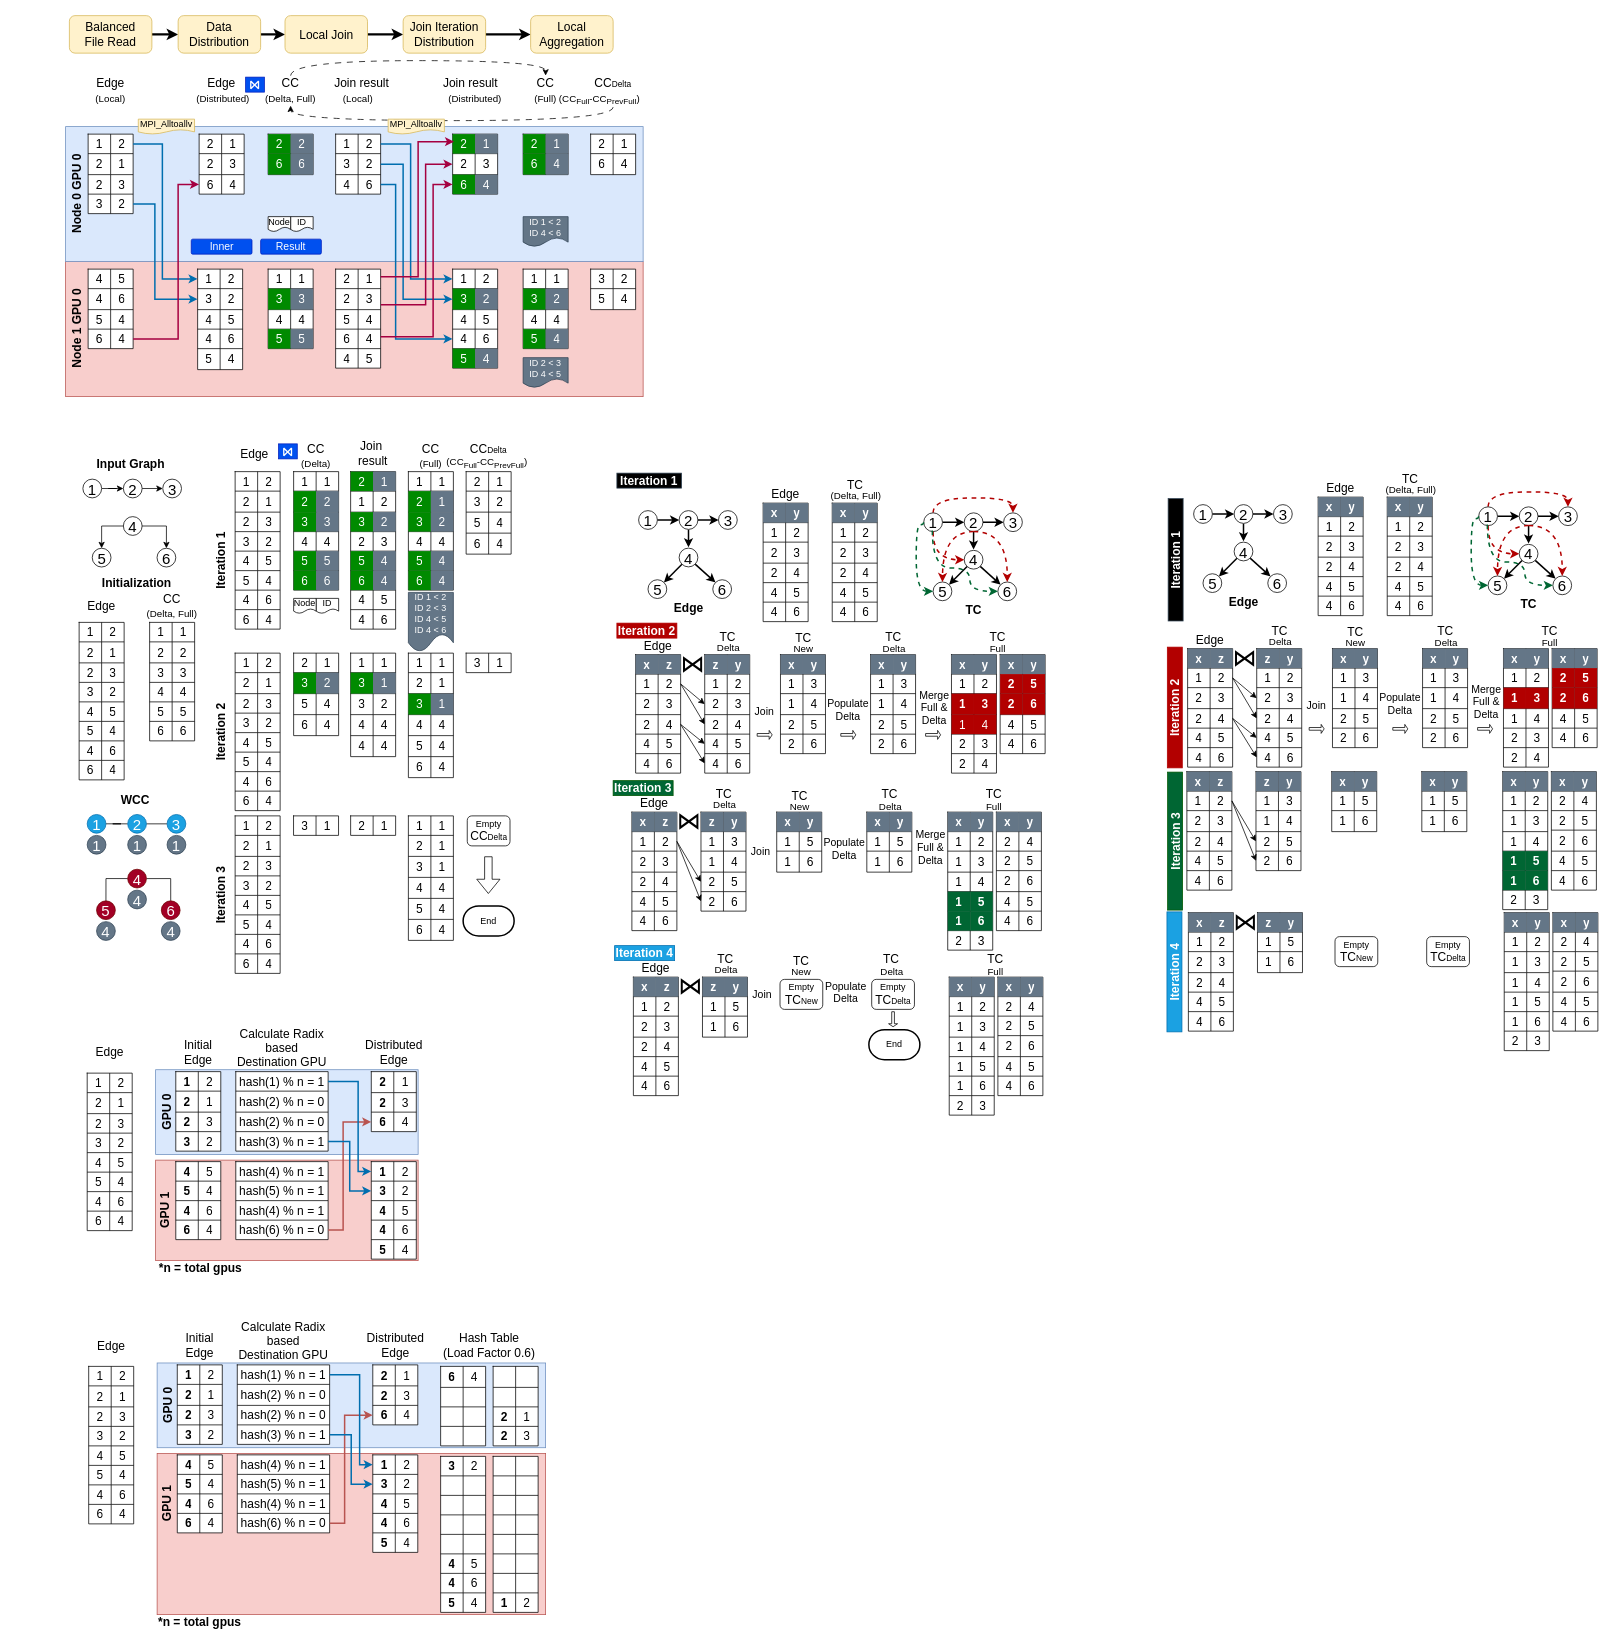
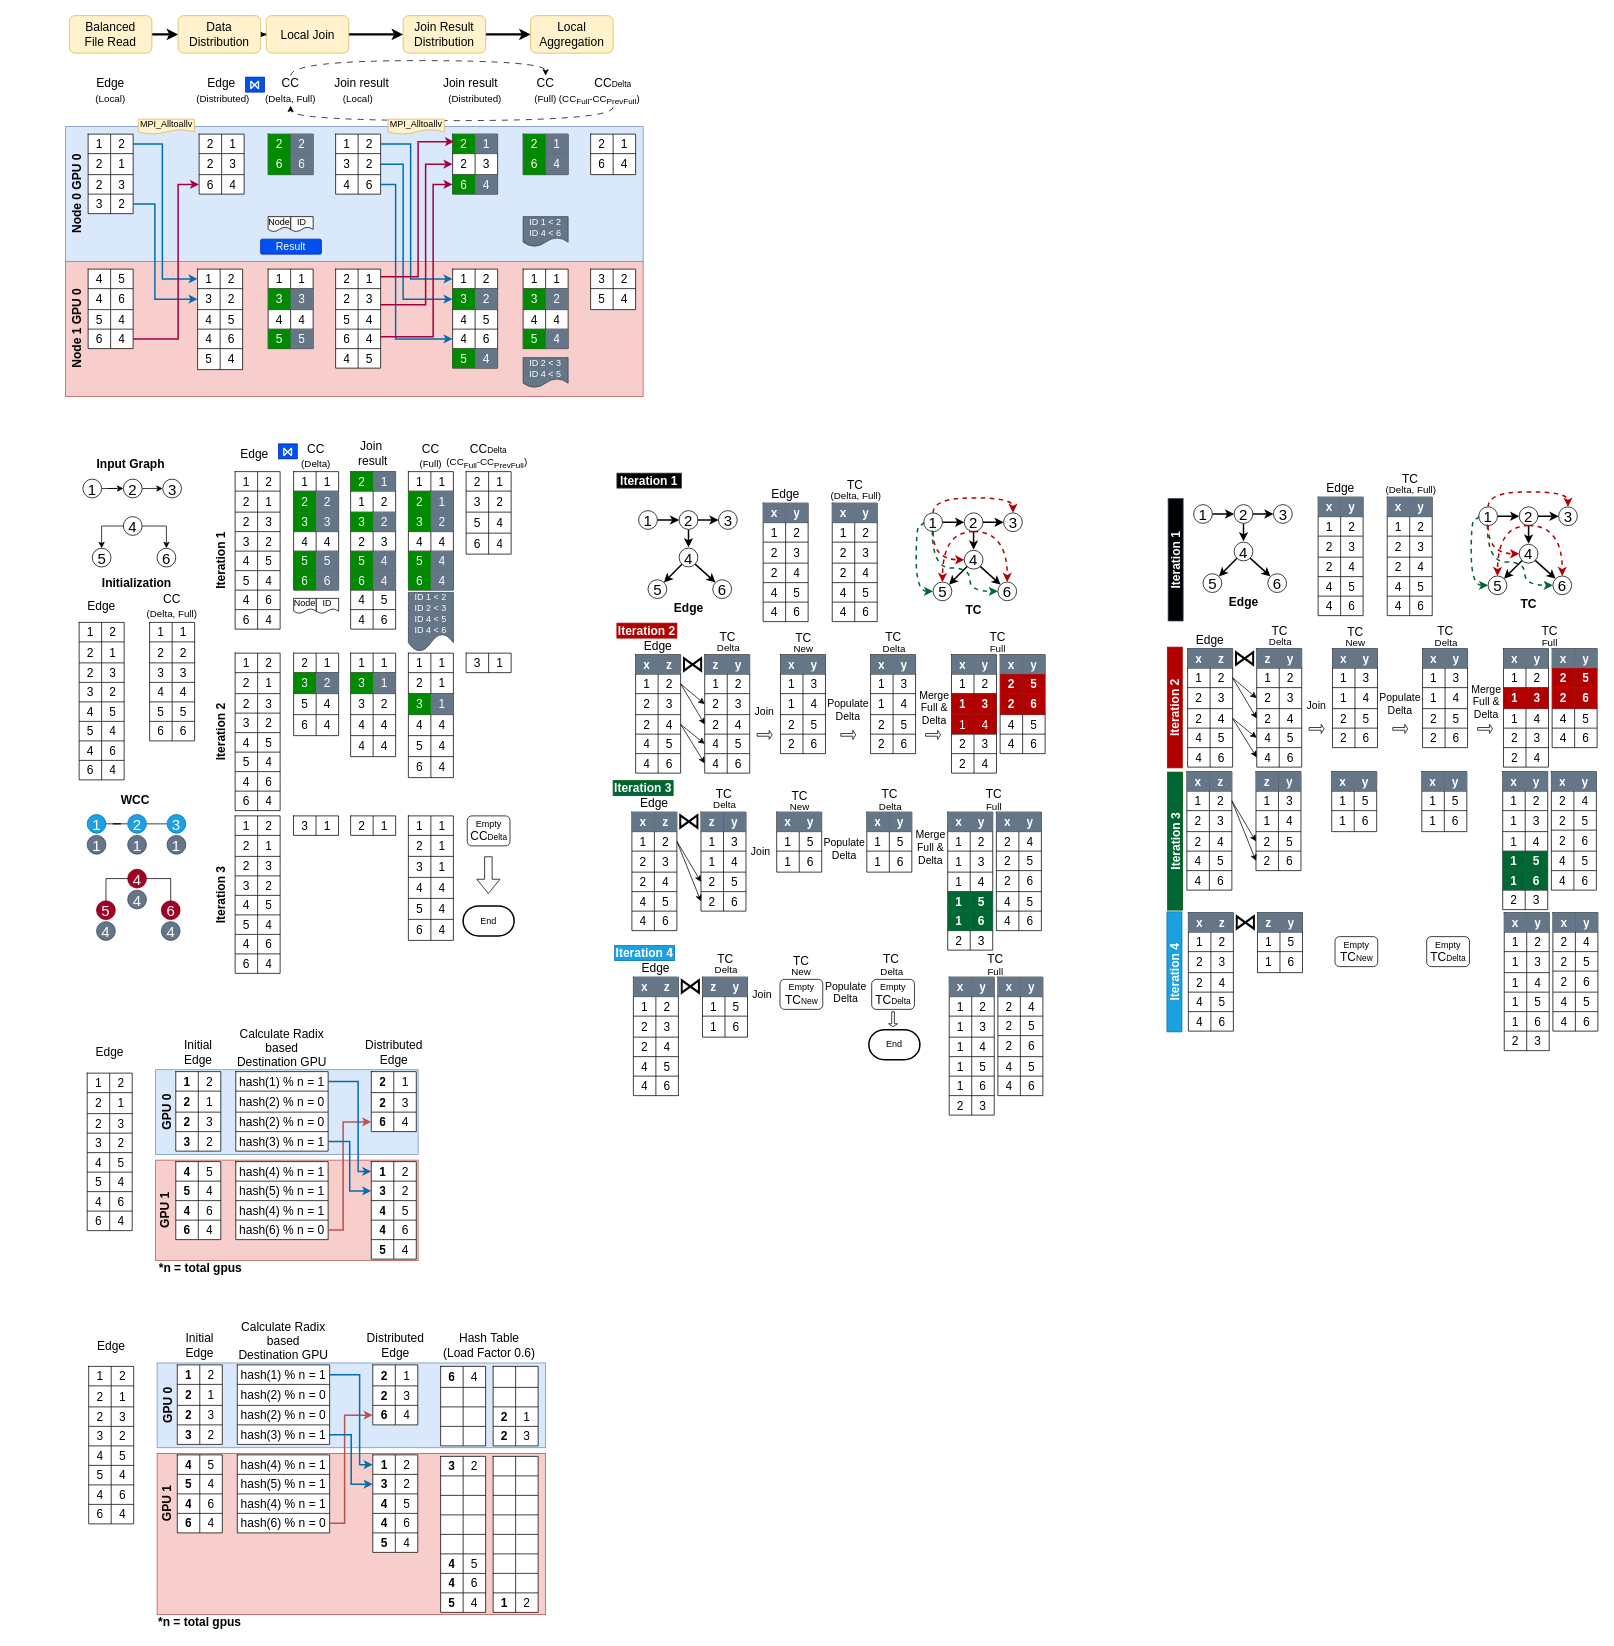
(326, 34) -> (308, 34)
(444, 34) -> (444, 34)
(222, 246) -> none
